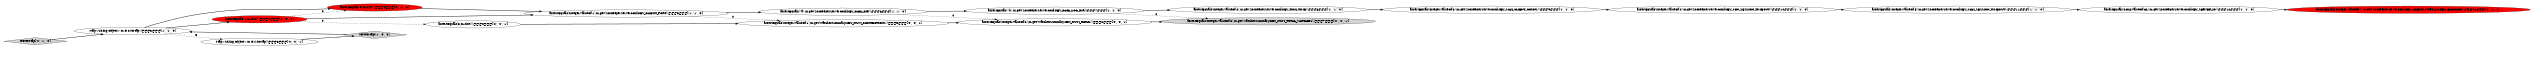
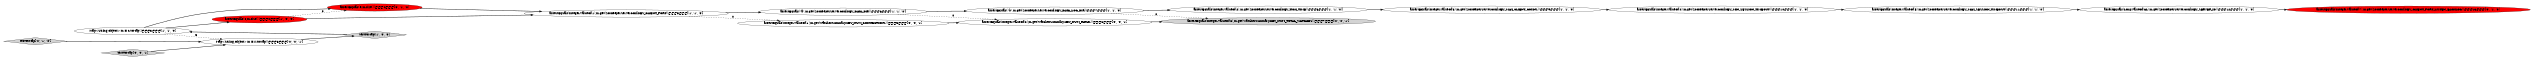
(473, 24) -> none
(76, 37) -> (132, 42)
none -> (133, 53)
